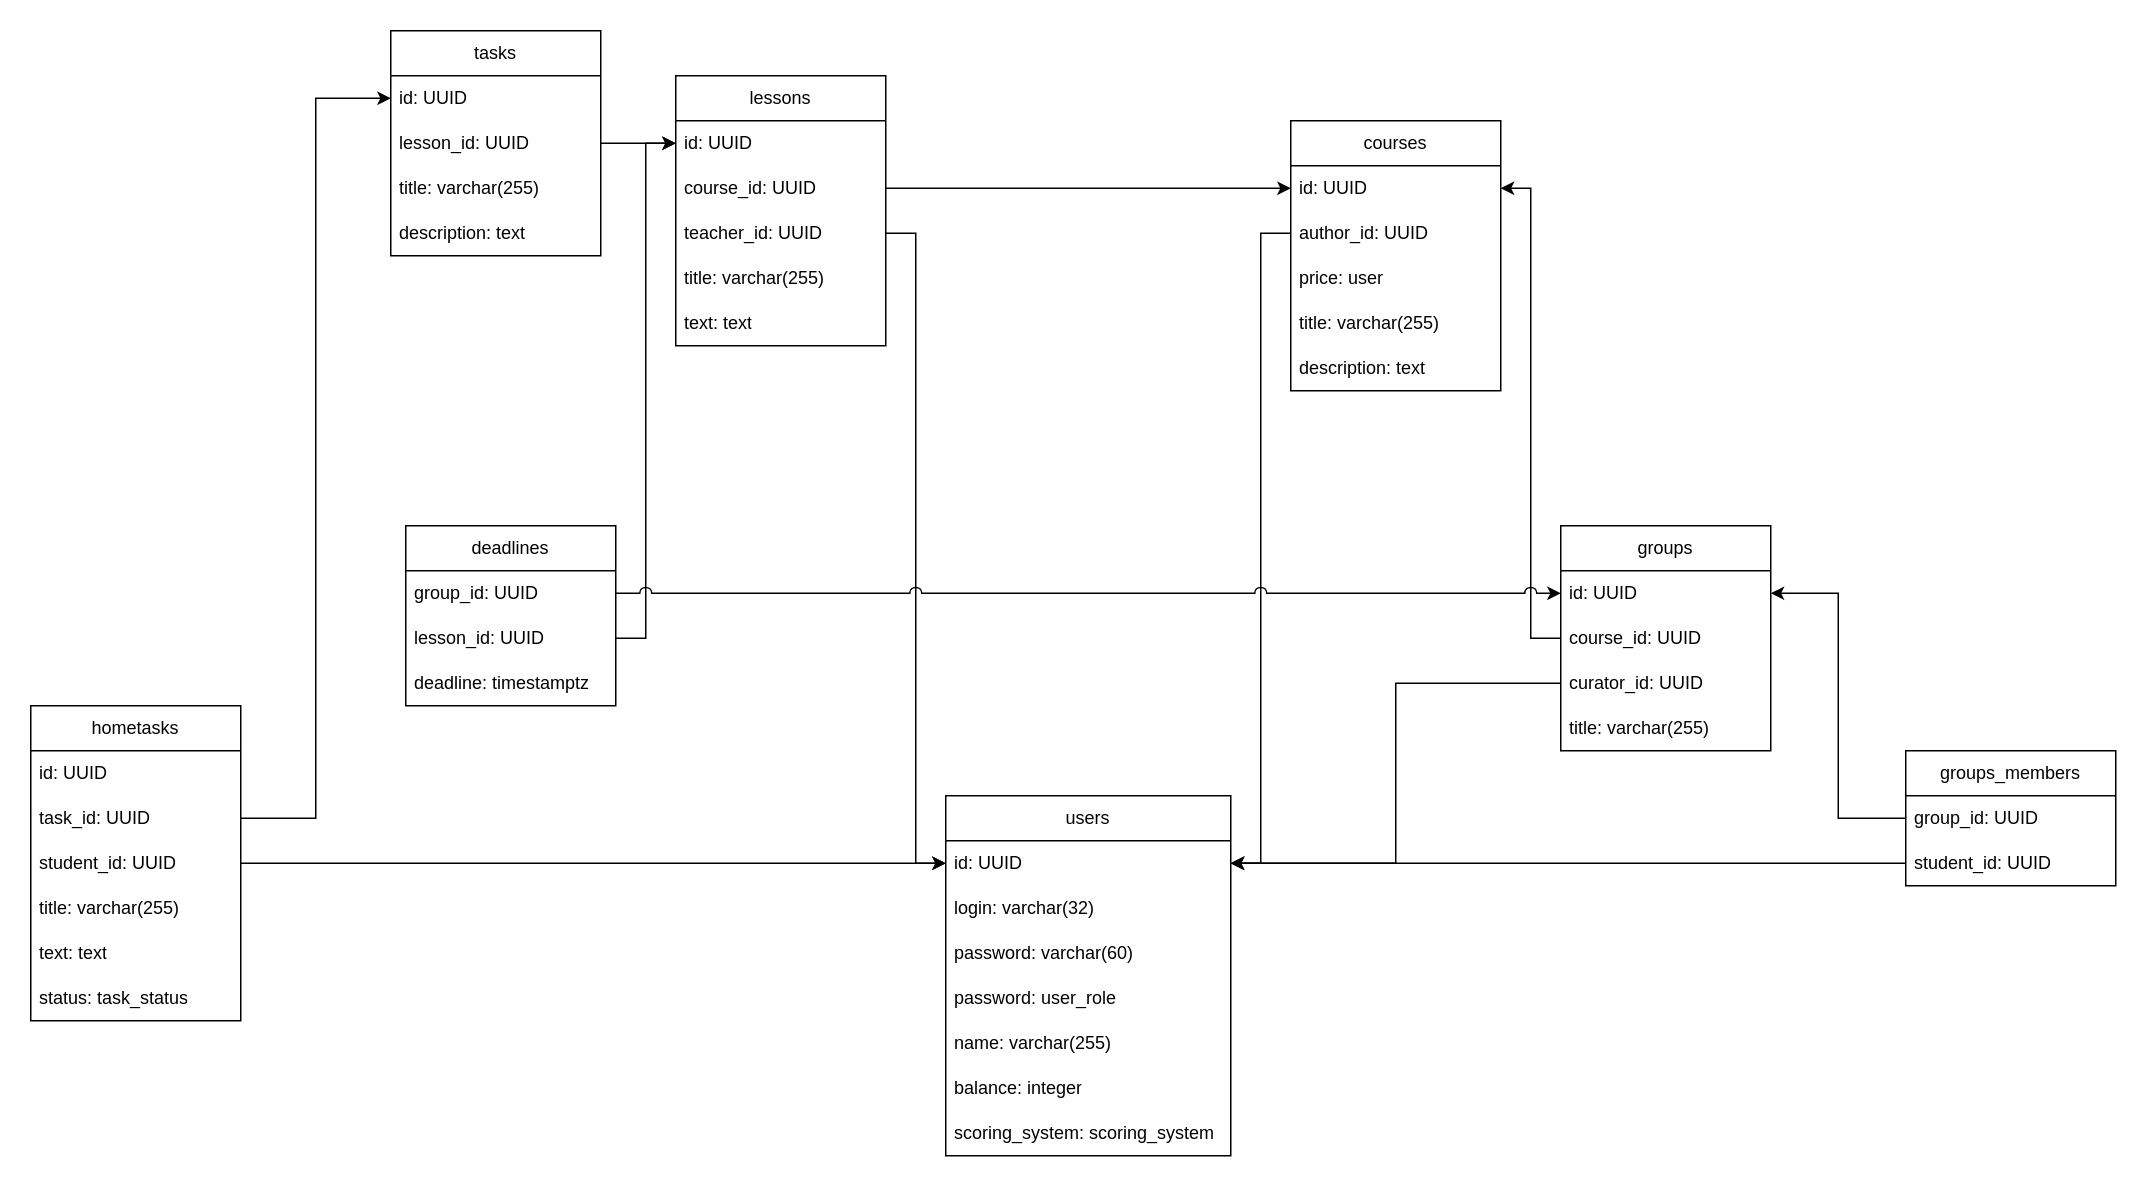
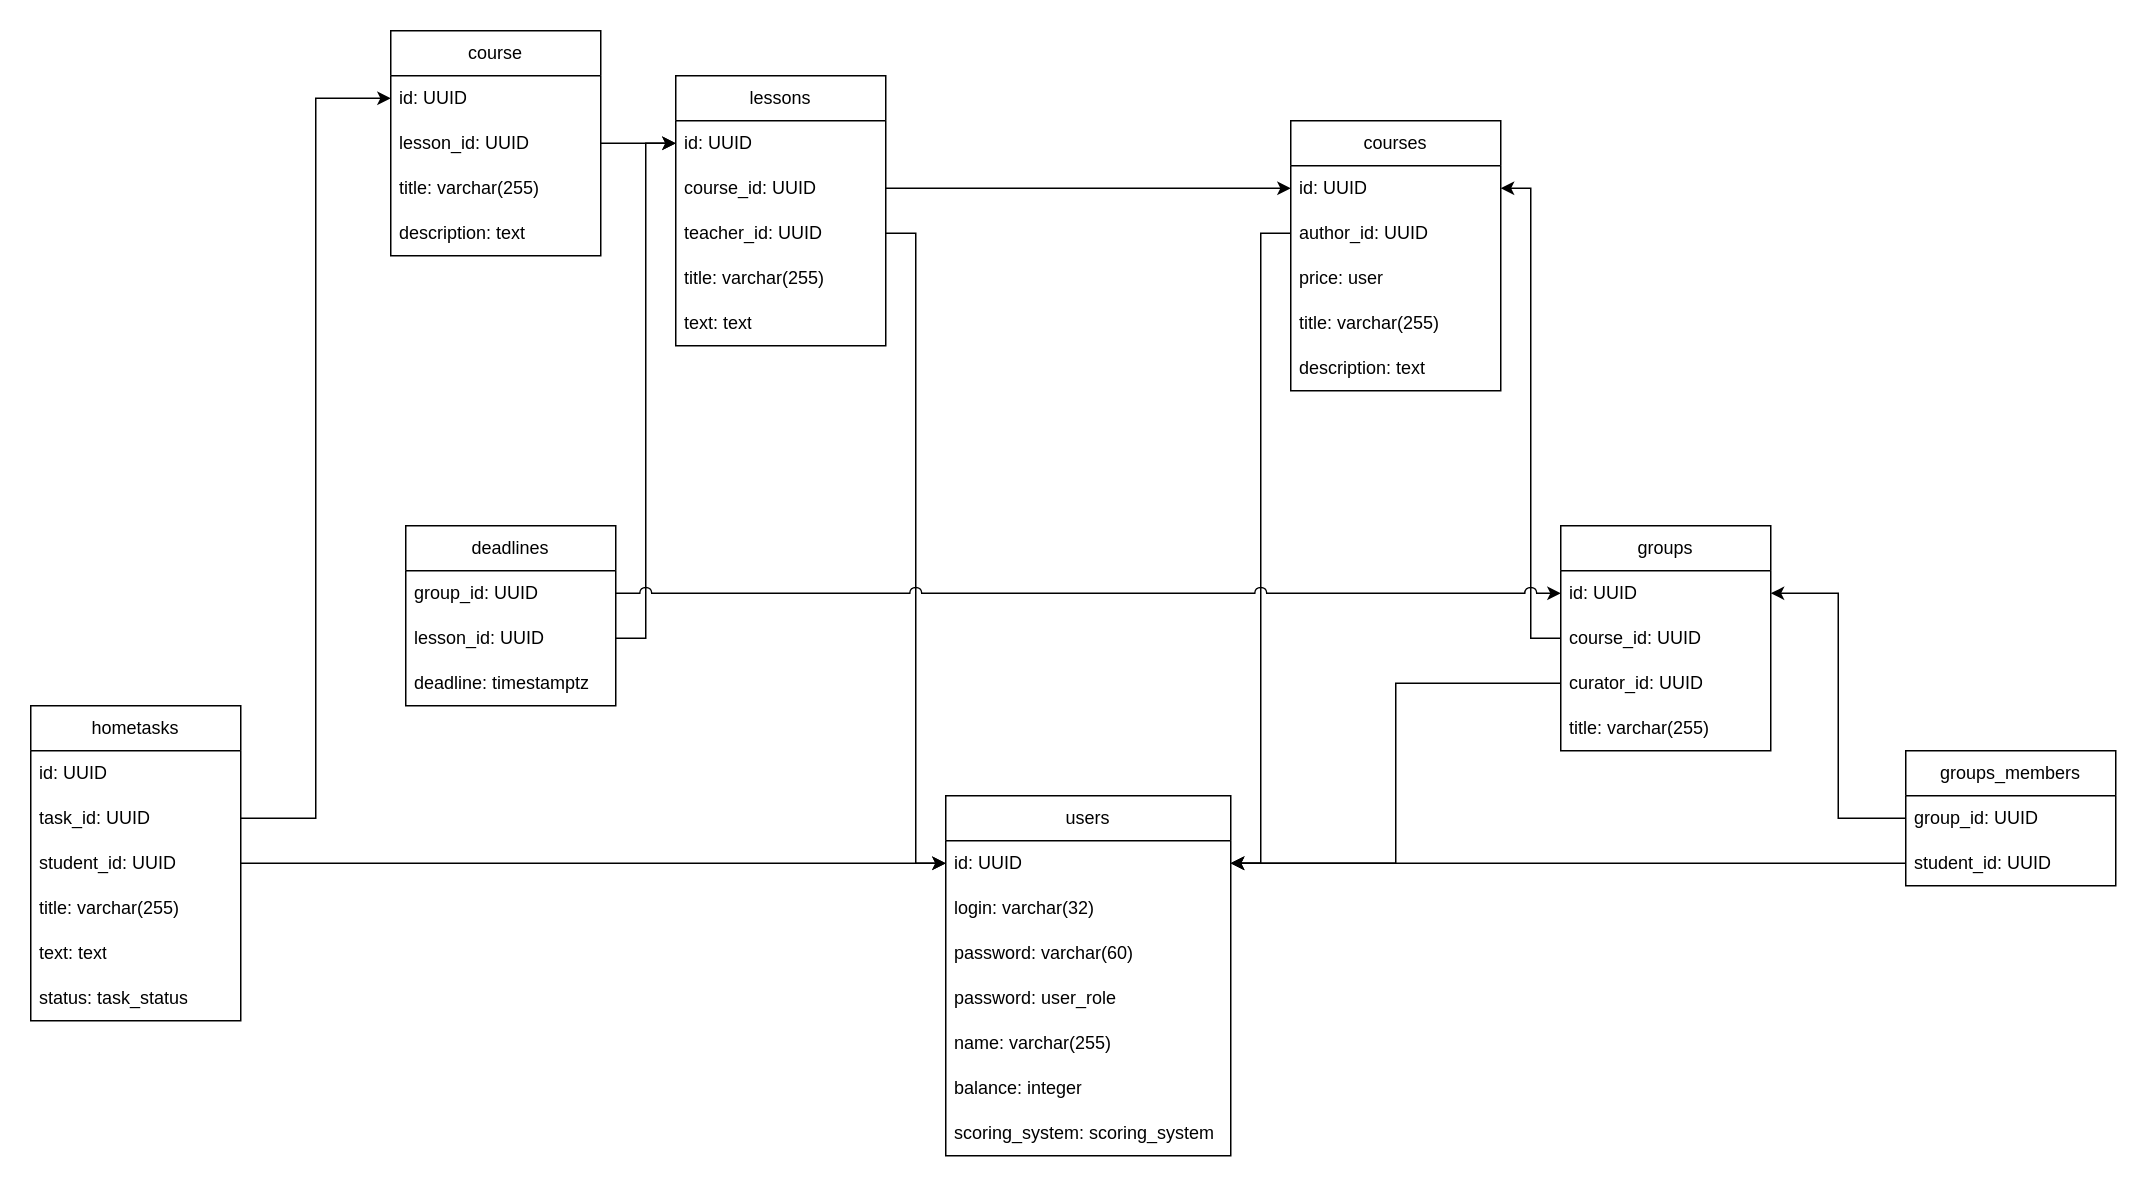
(496, 53) -> (496, 53)
